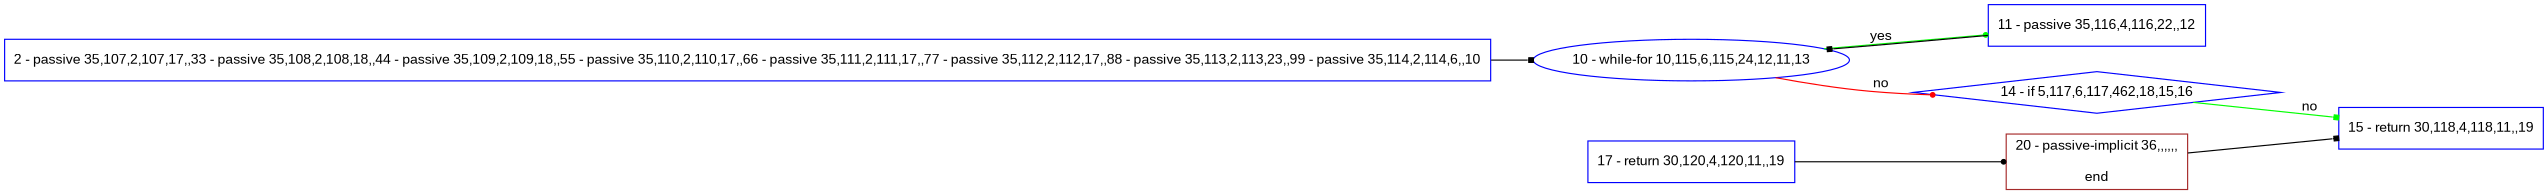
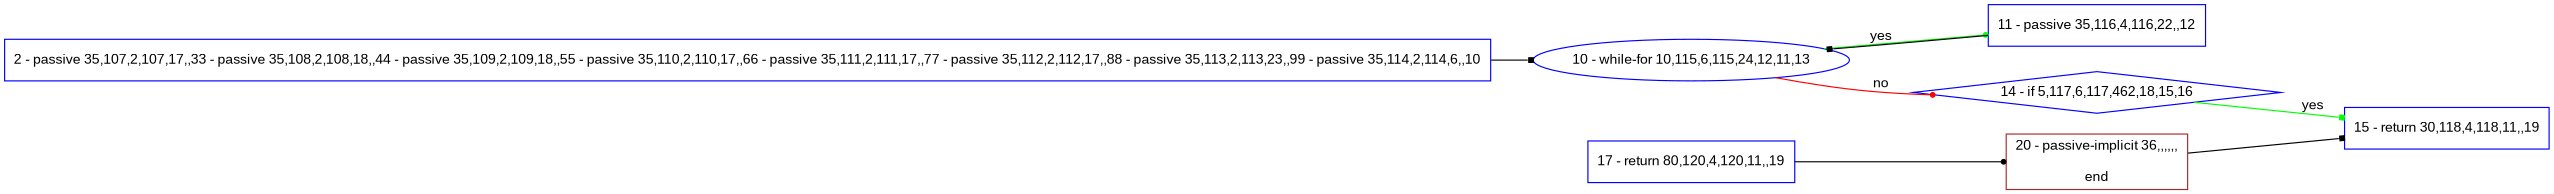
(2310, 107) -> (2313, 106)
(1691, 162) -> (1691, 162)
